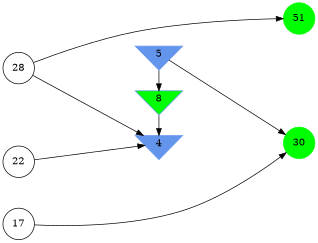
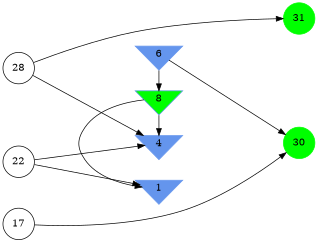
(299, 19) -> (299, 19)
(159, 54) -> (159, 54)
none -> (159, 188)
